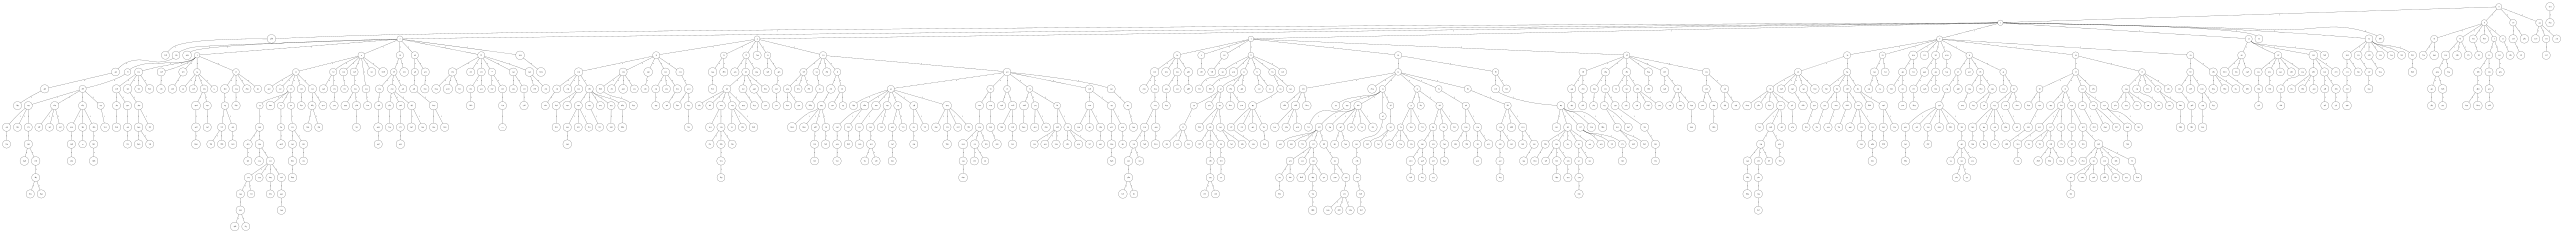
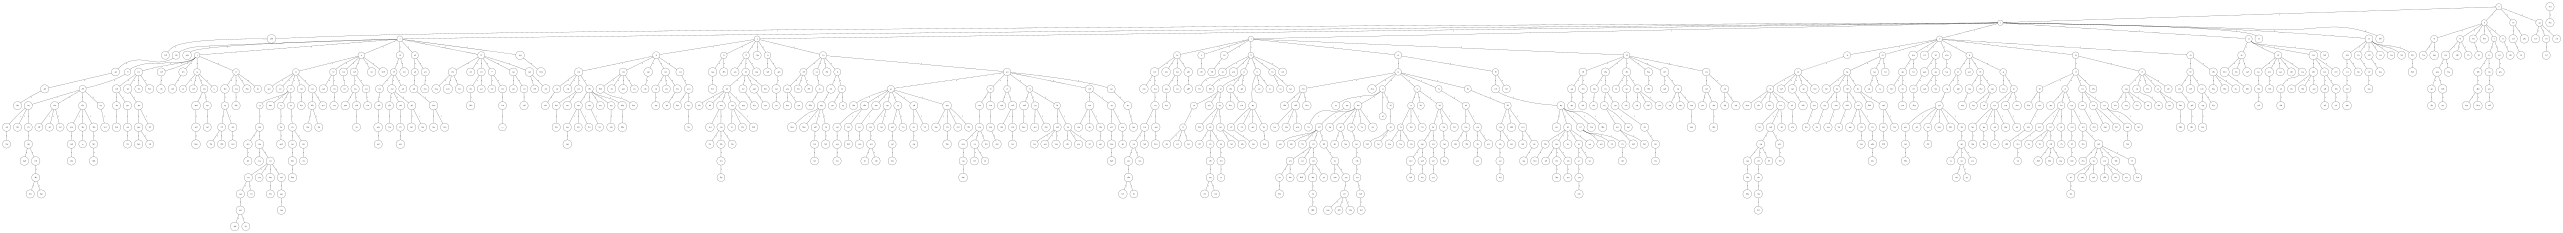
(1938, 47) -> none
(1847, 64) -> (1865, 64)
(364, 72) -> (360, 80)
(1365, 97) -> none
(1267, 98) -> (1252, 88)
(1375, 135) -> (1354, 136)
